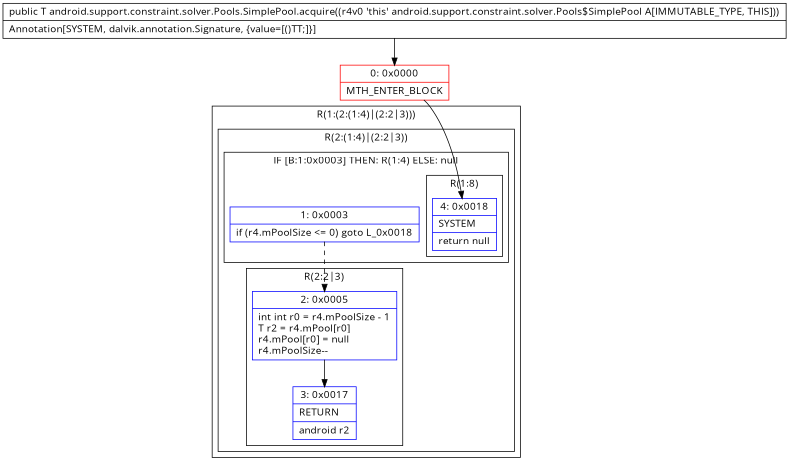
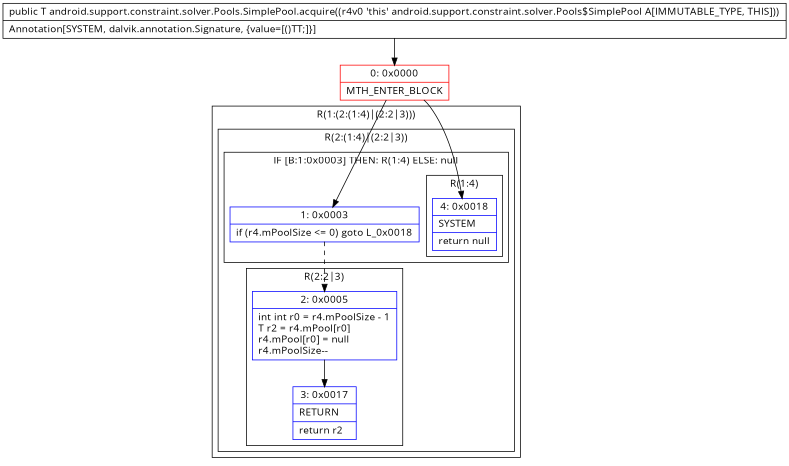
none -> (362, 148)
(465, 184) -> (465, 184)
(325, 430) -> (321, 430)
